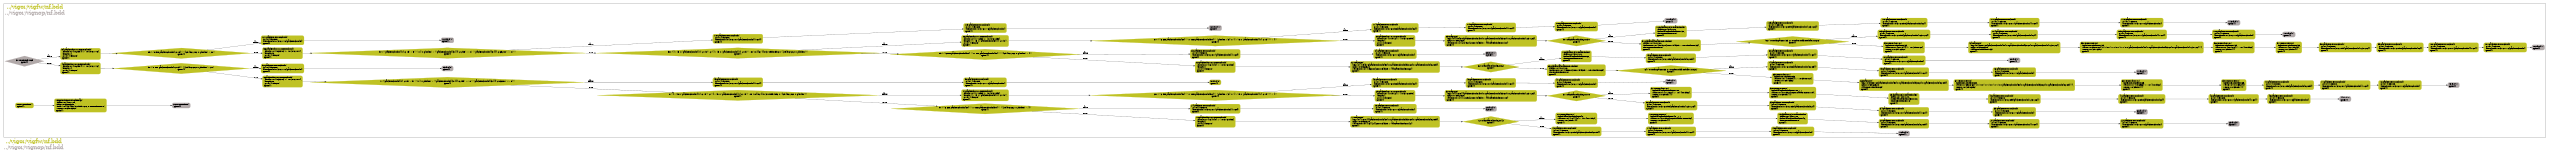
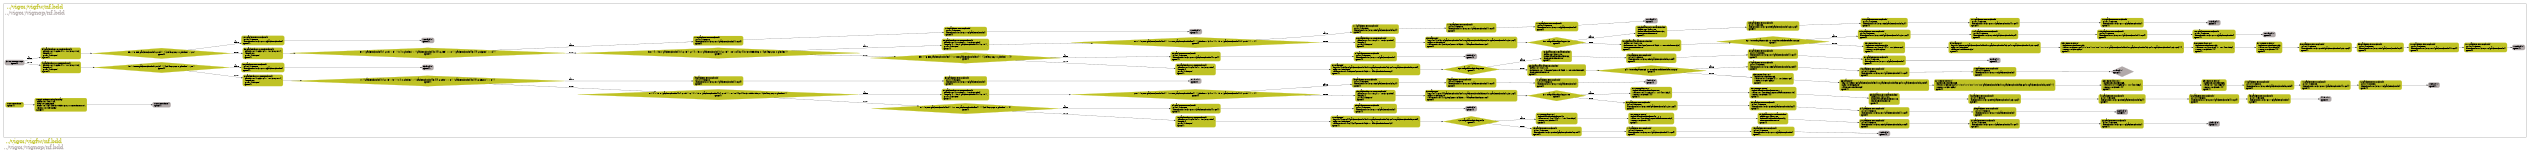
(24, 61) -> (15, 63)
(2142, 72) -> (2122, 72)
(1215, 82) -> (1196, 81)
